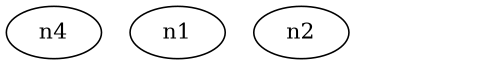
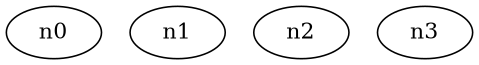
(54, 33) -> (54, 33)
none -> (425, 33)
